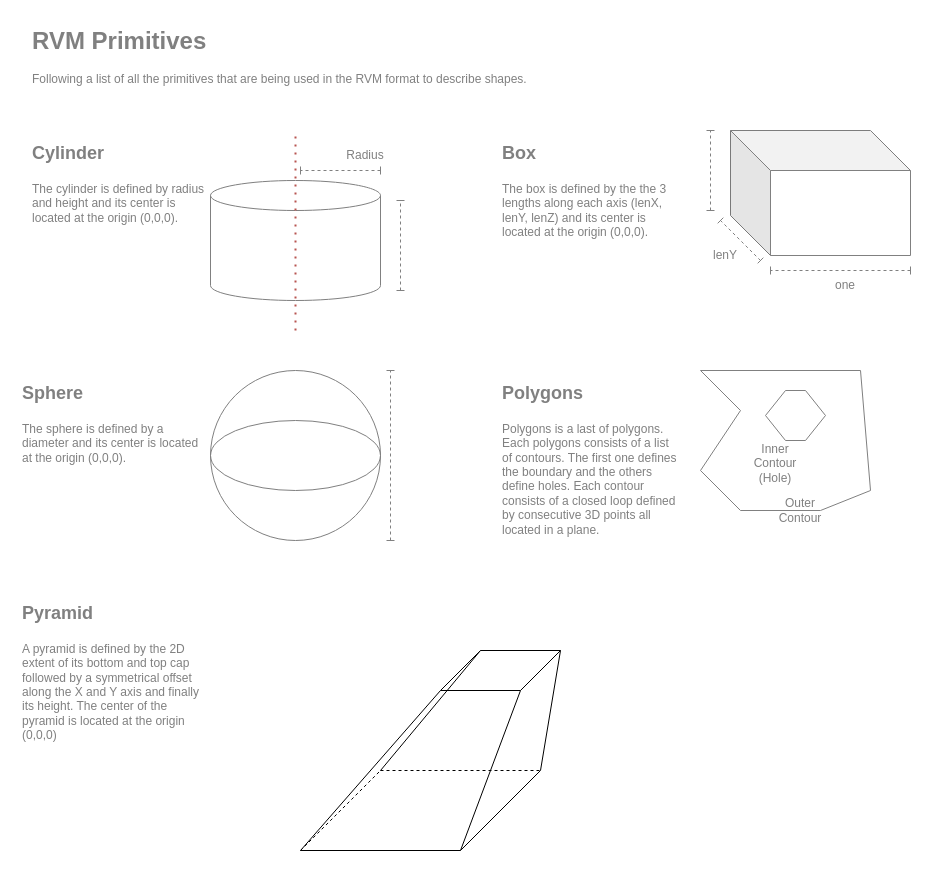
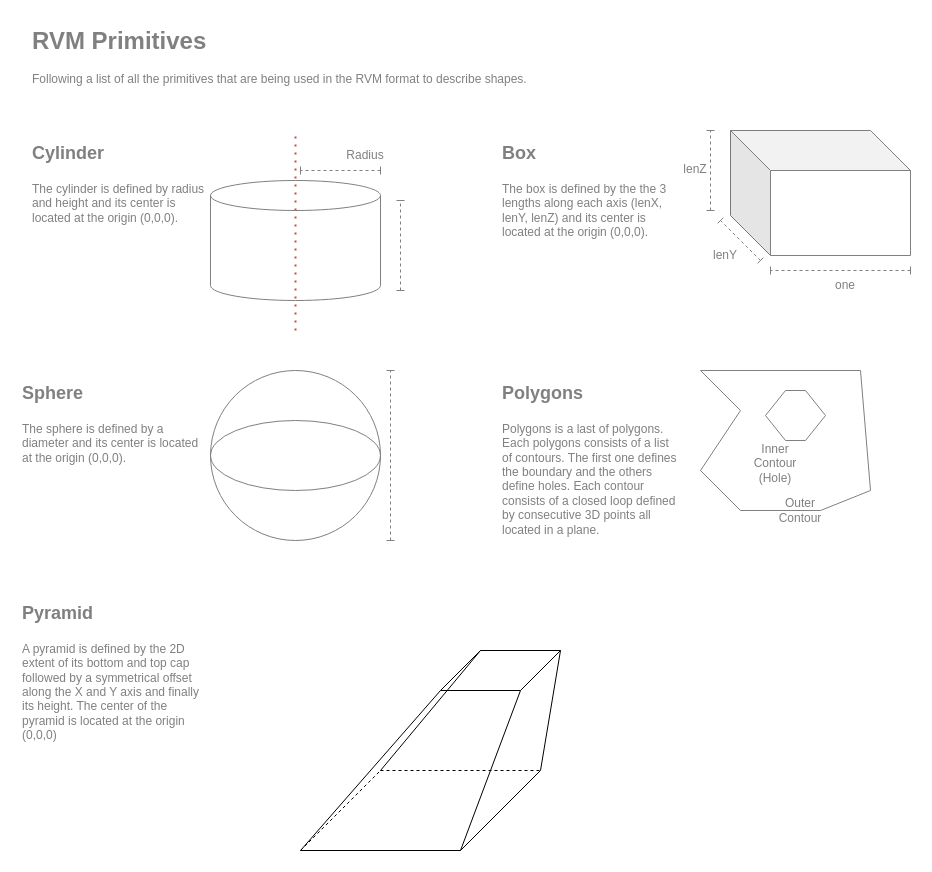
none -> (696, 170)
